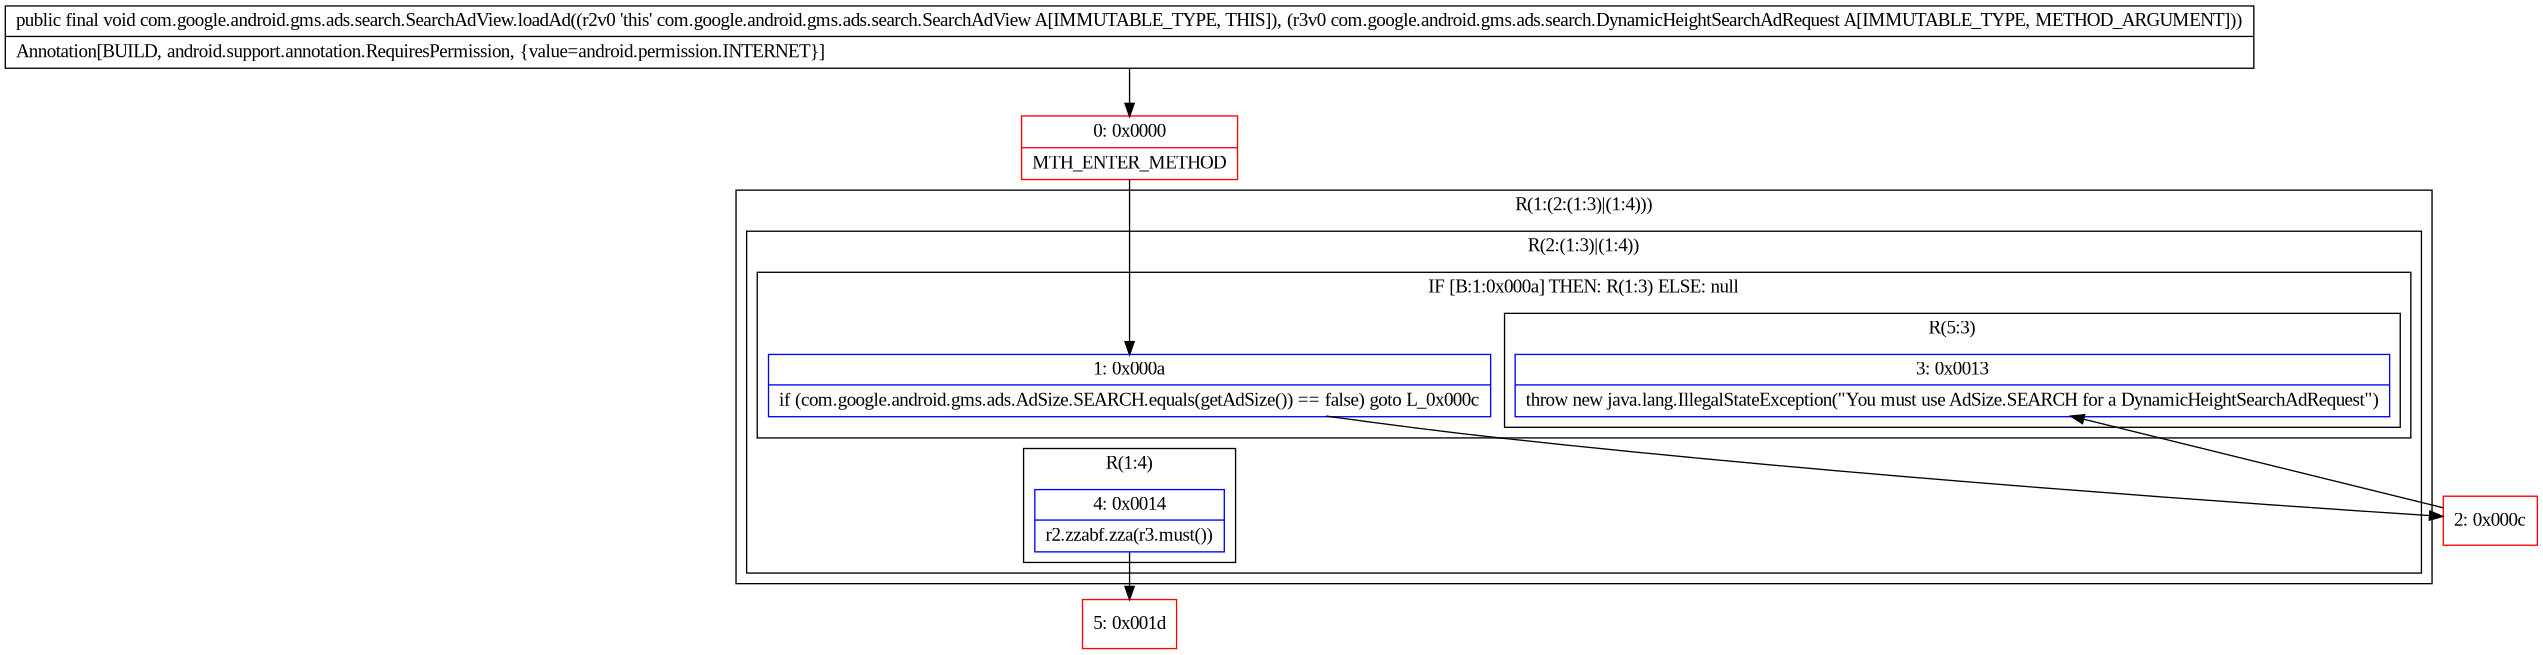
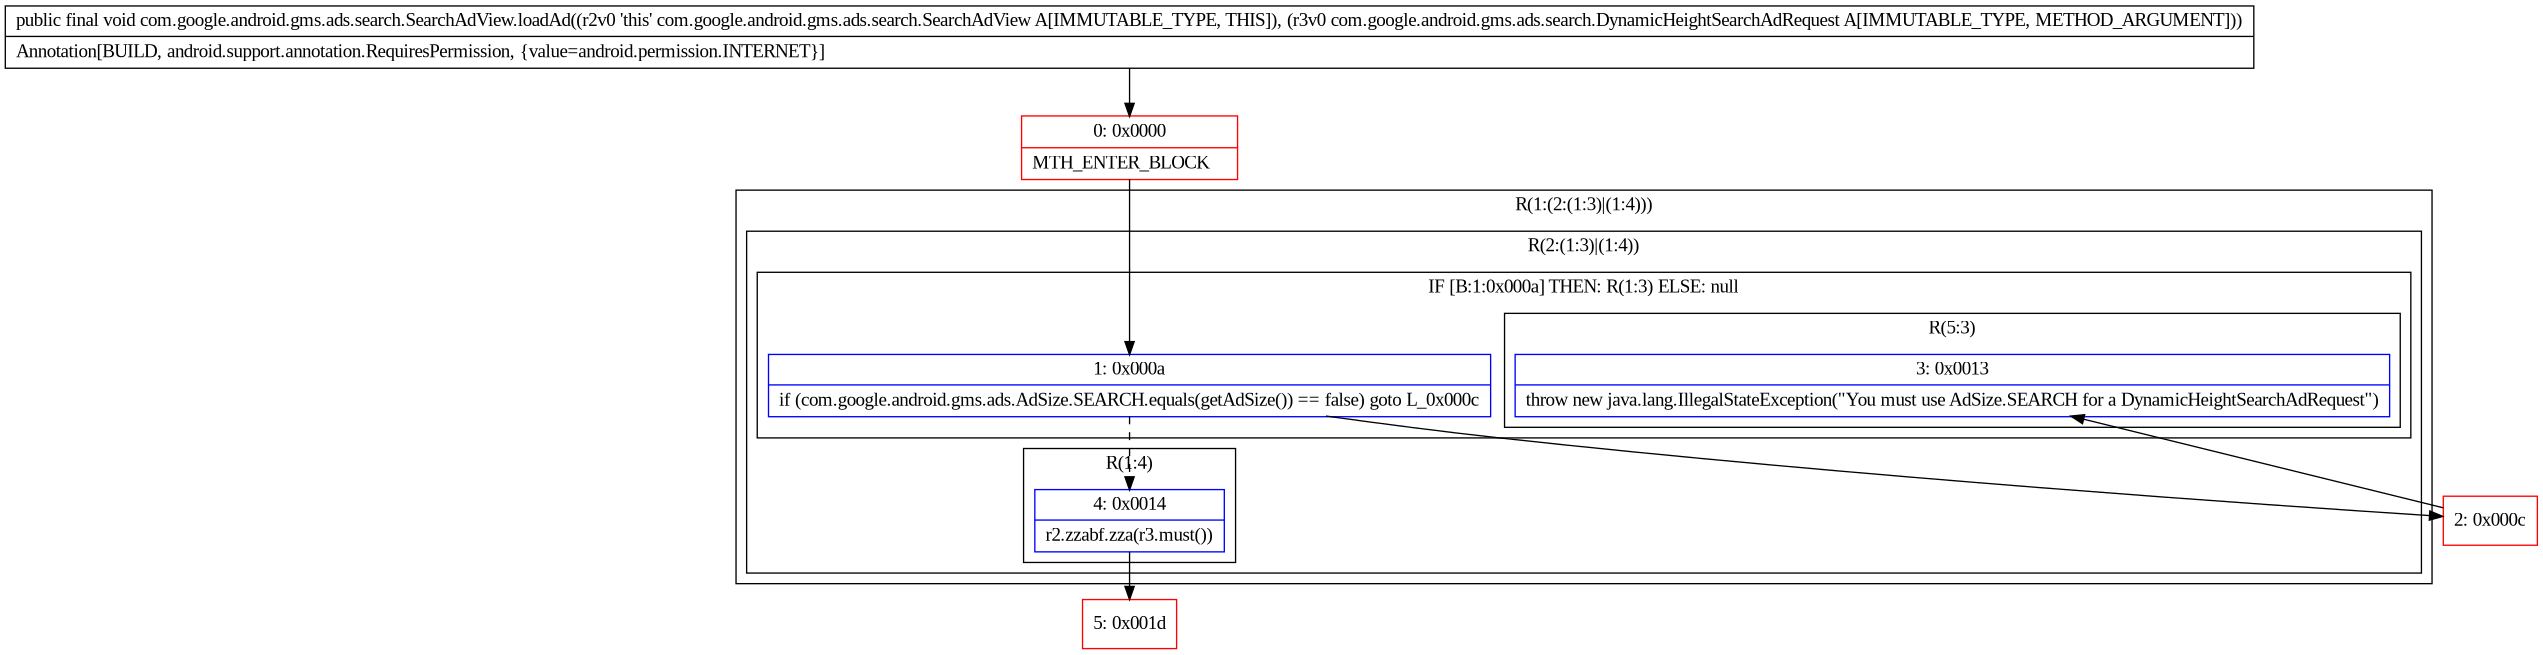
(1130, 163) -> (1121, 163)
none -> (1130, 457)
